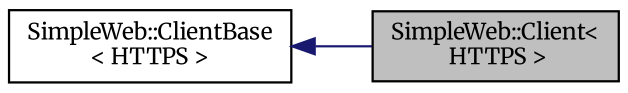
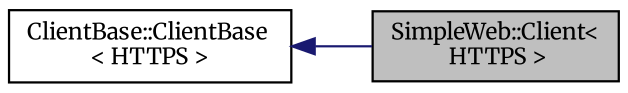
(150, 46) -> (150, 46)
